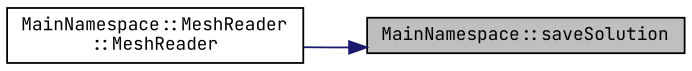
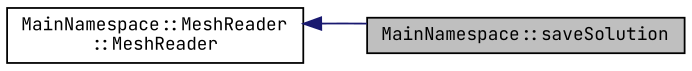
(326, 47) -> (344, 24)
